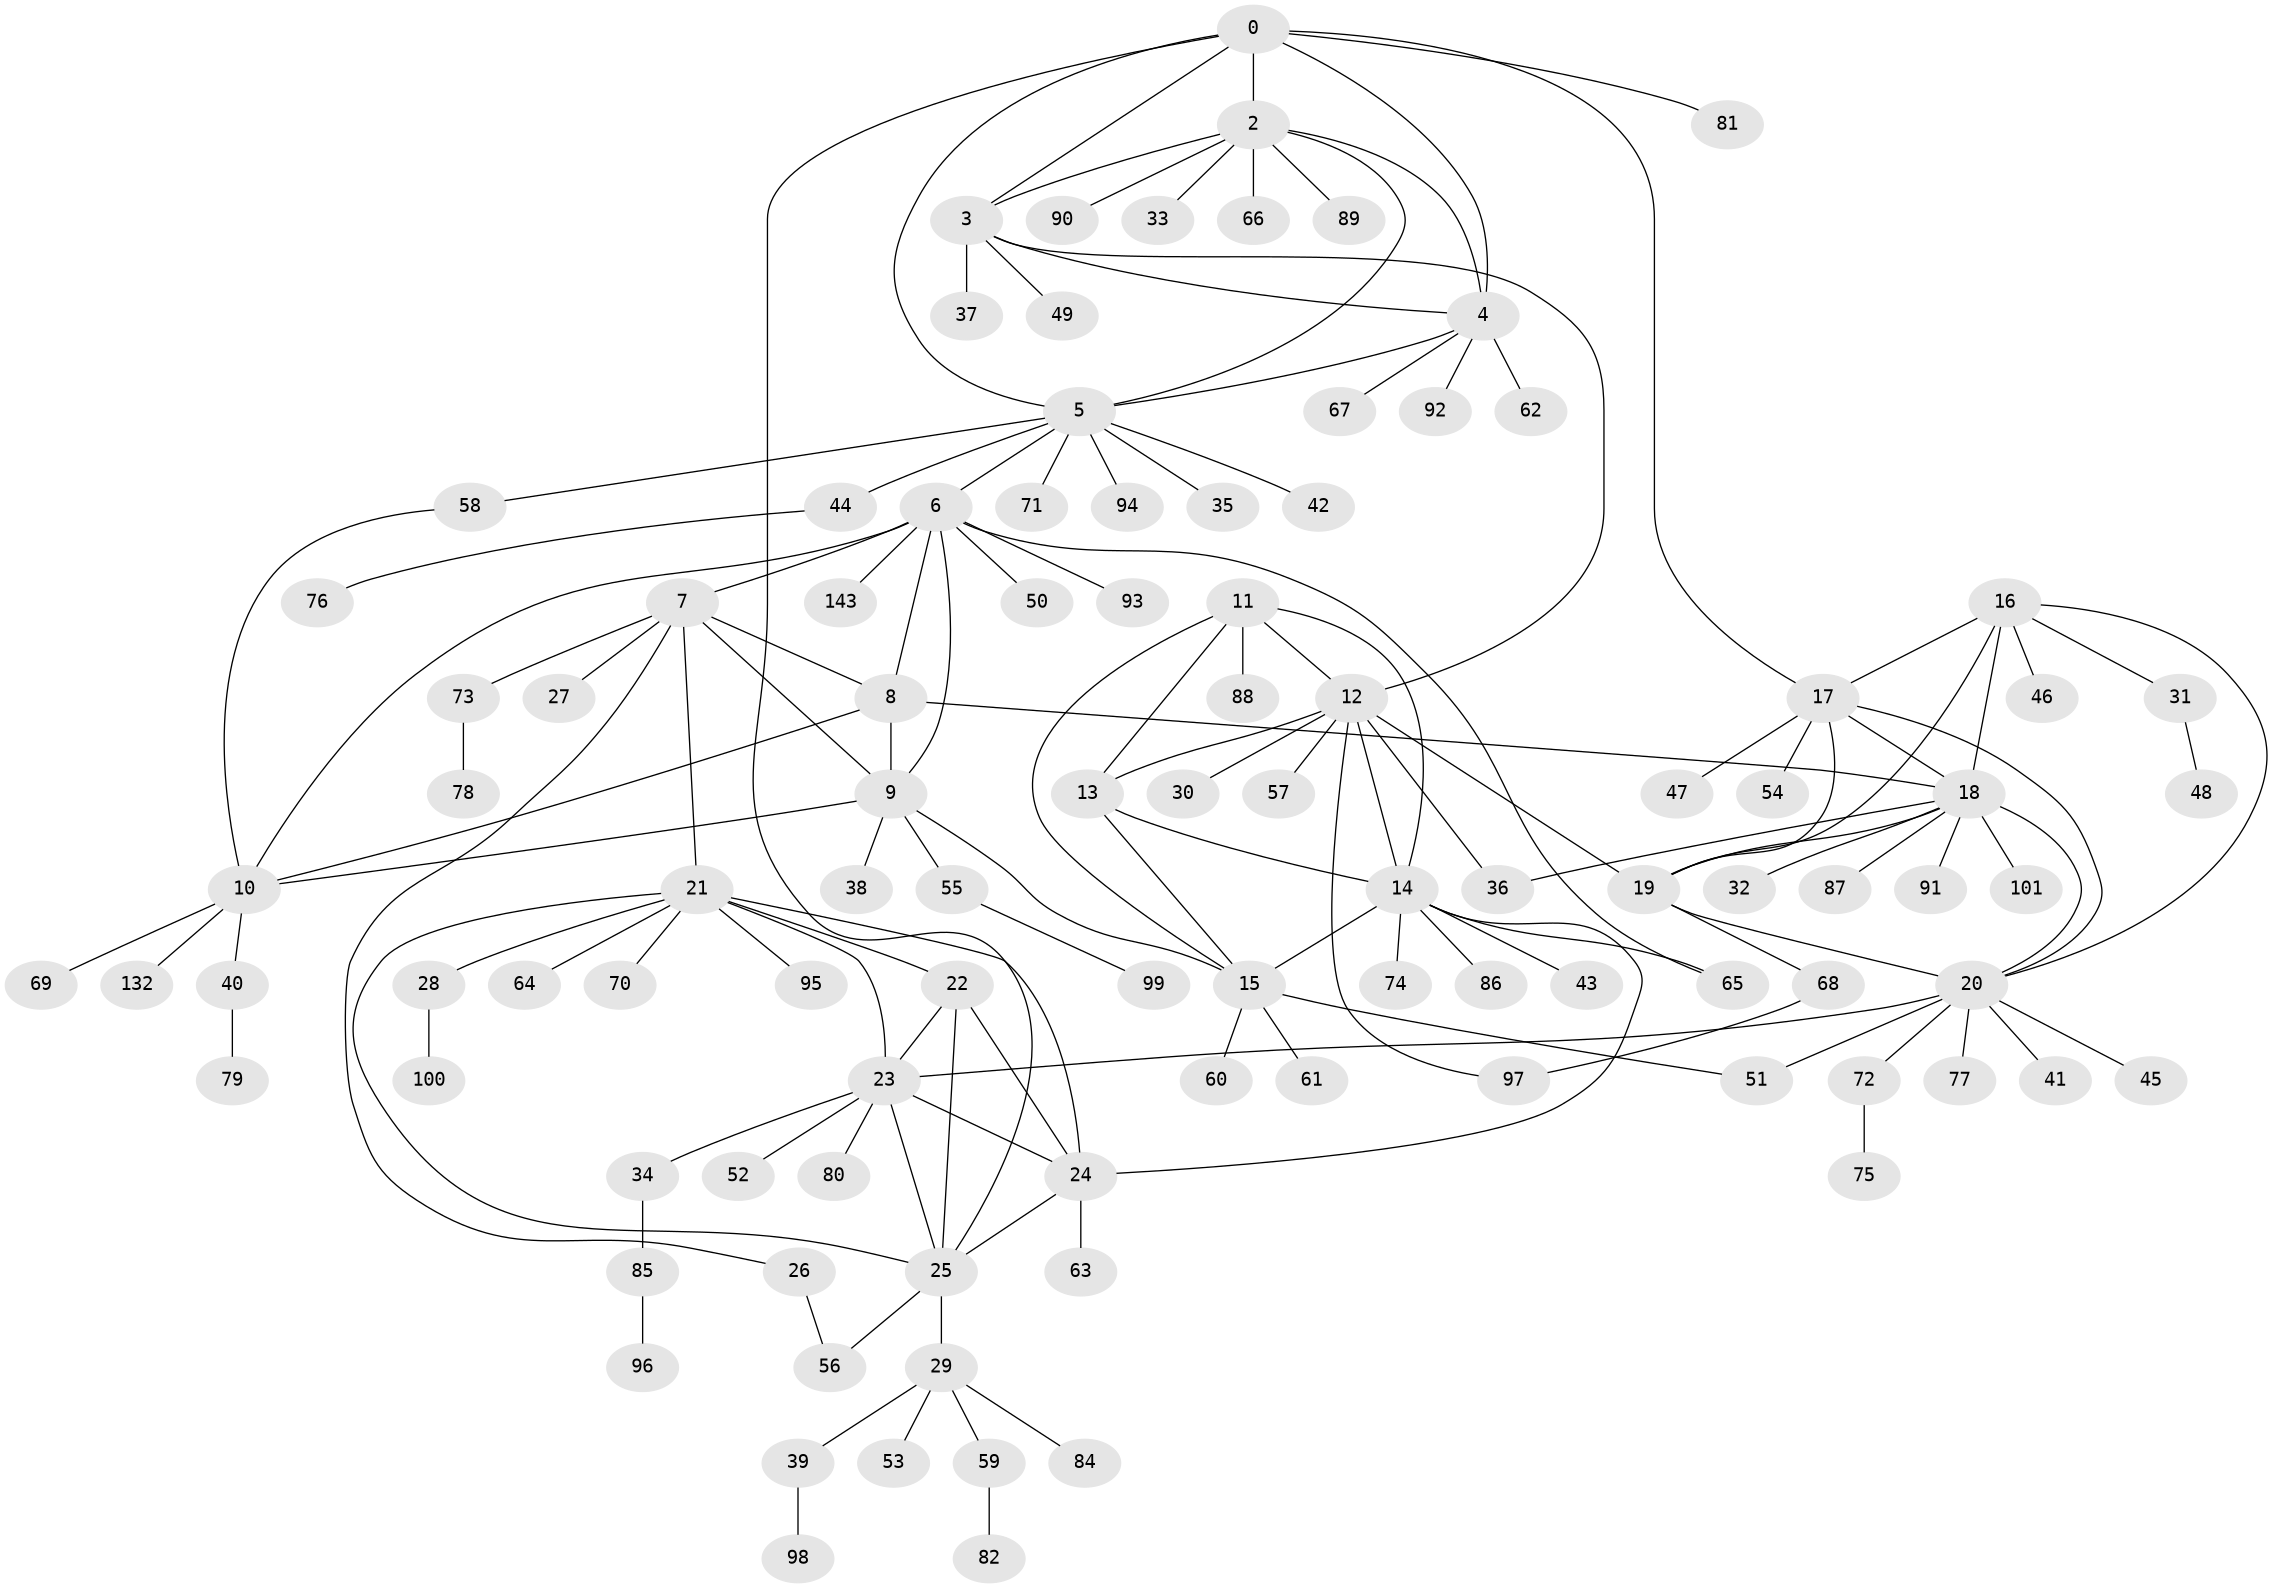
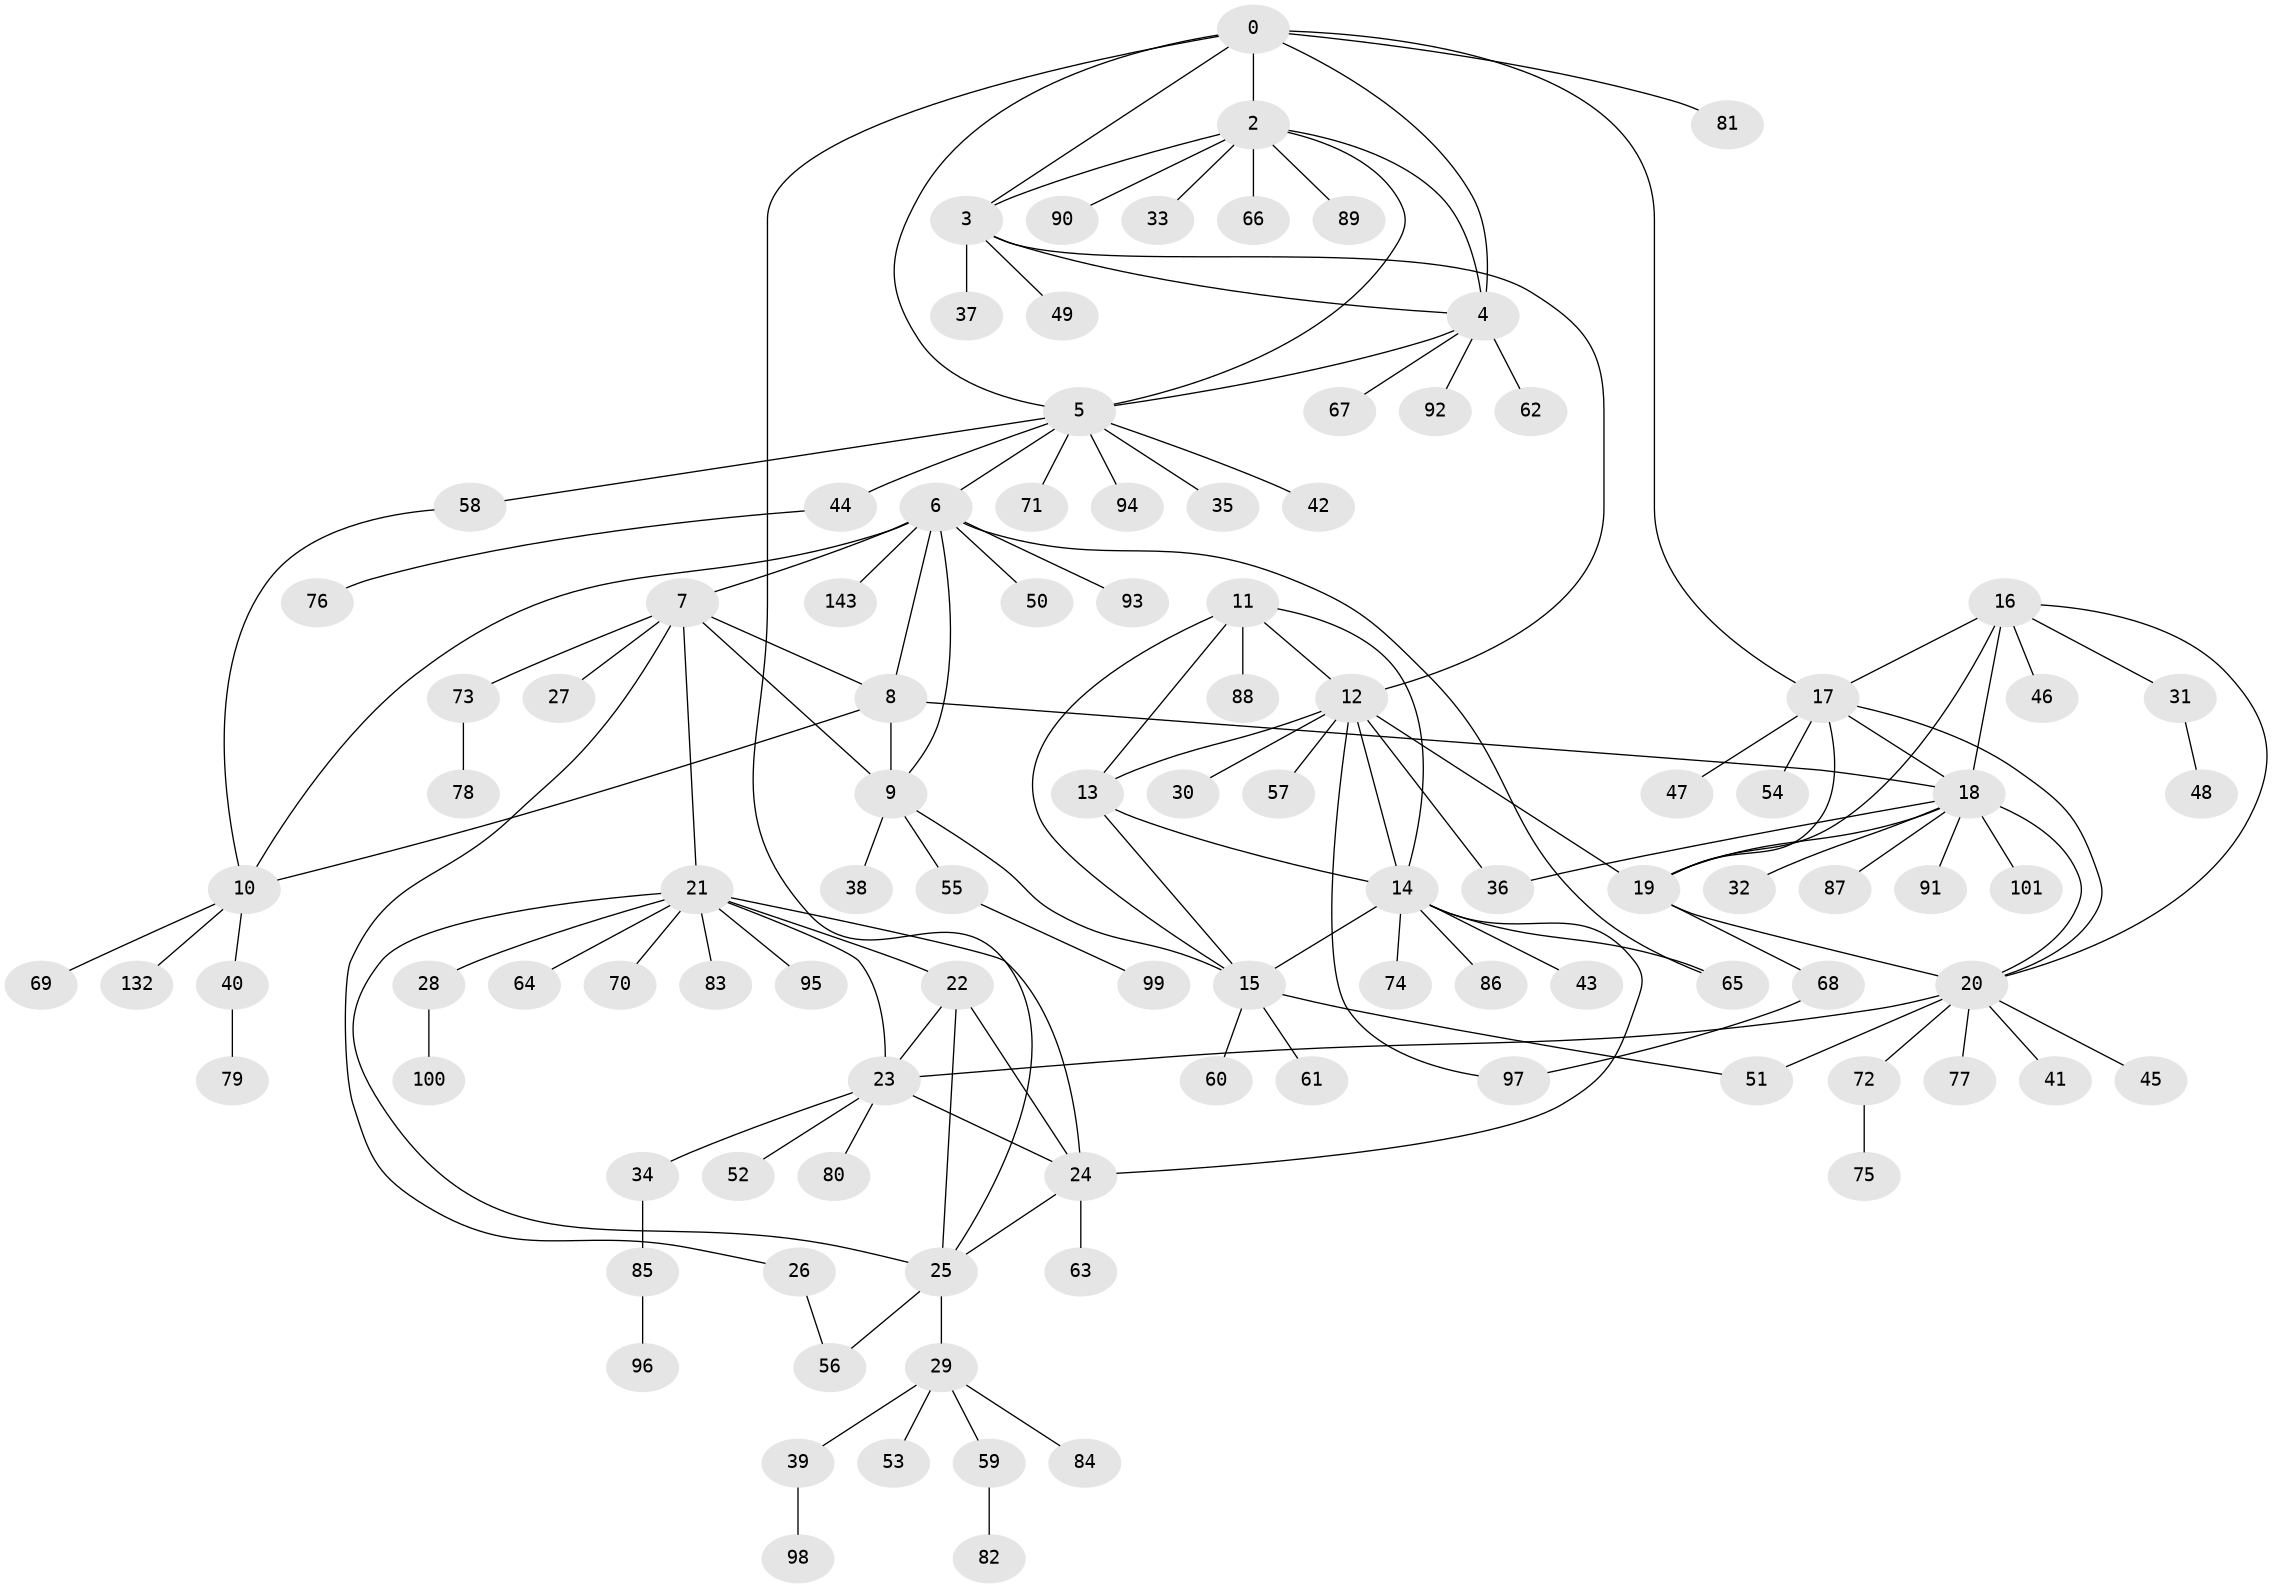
(568, 844) -> none
none -> (716, 985)
(913, 1176) -> none
